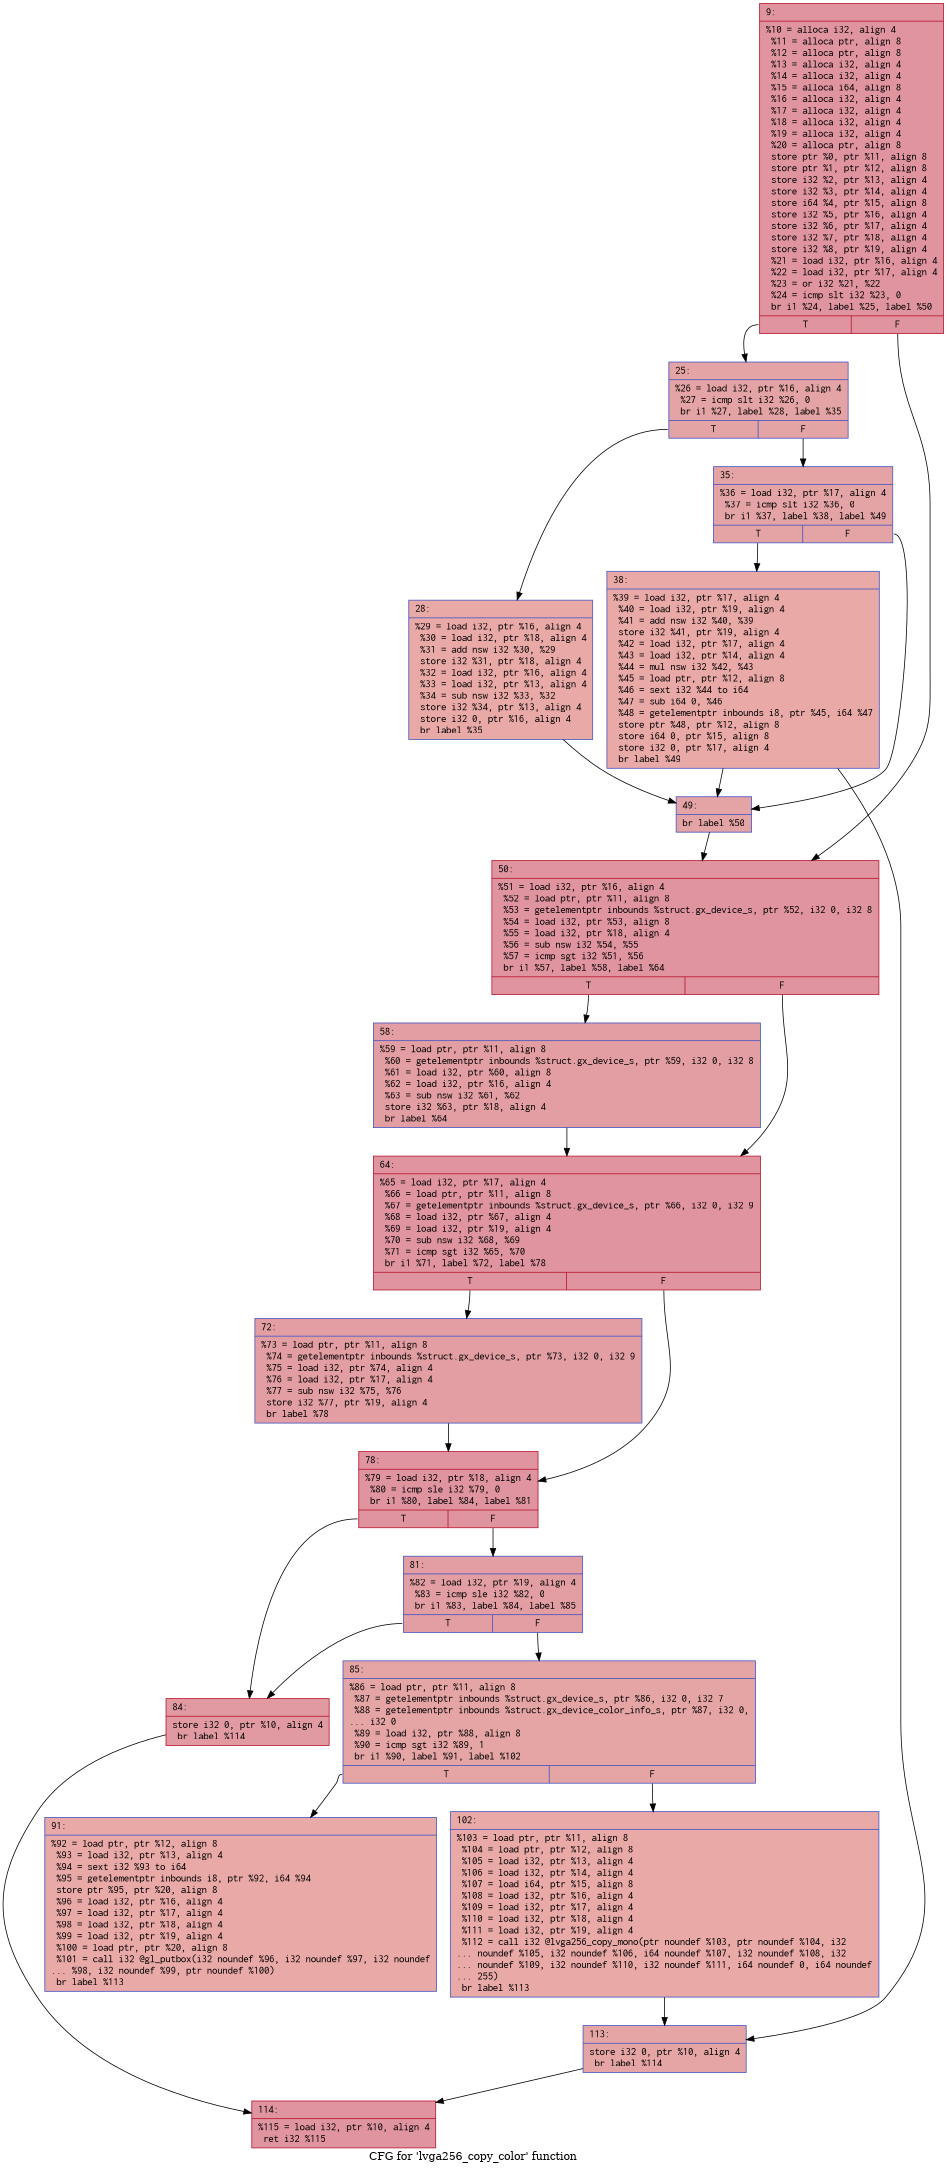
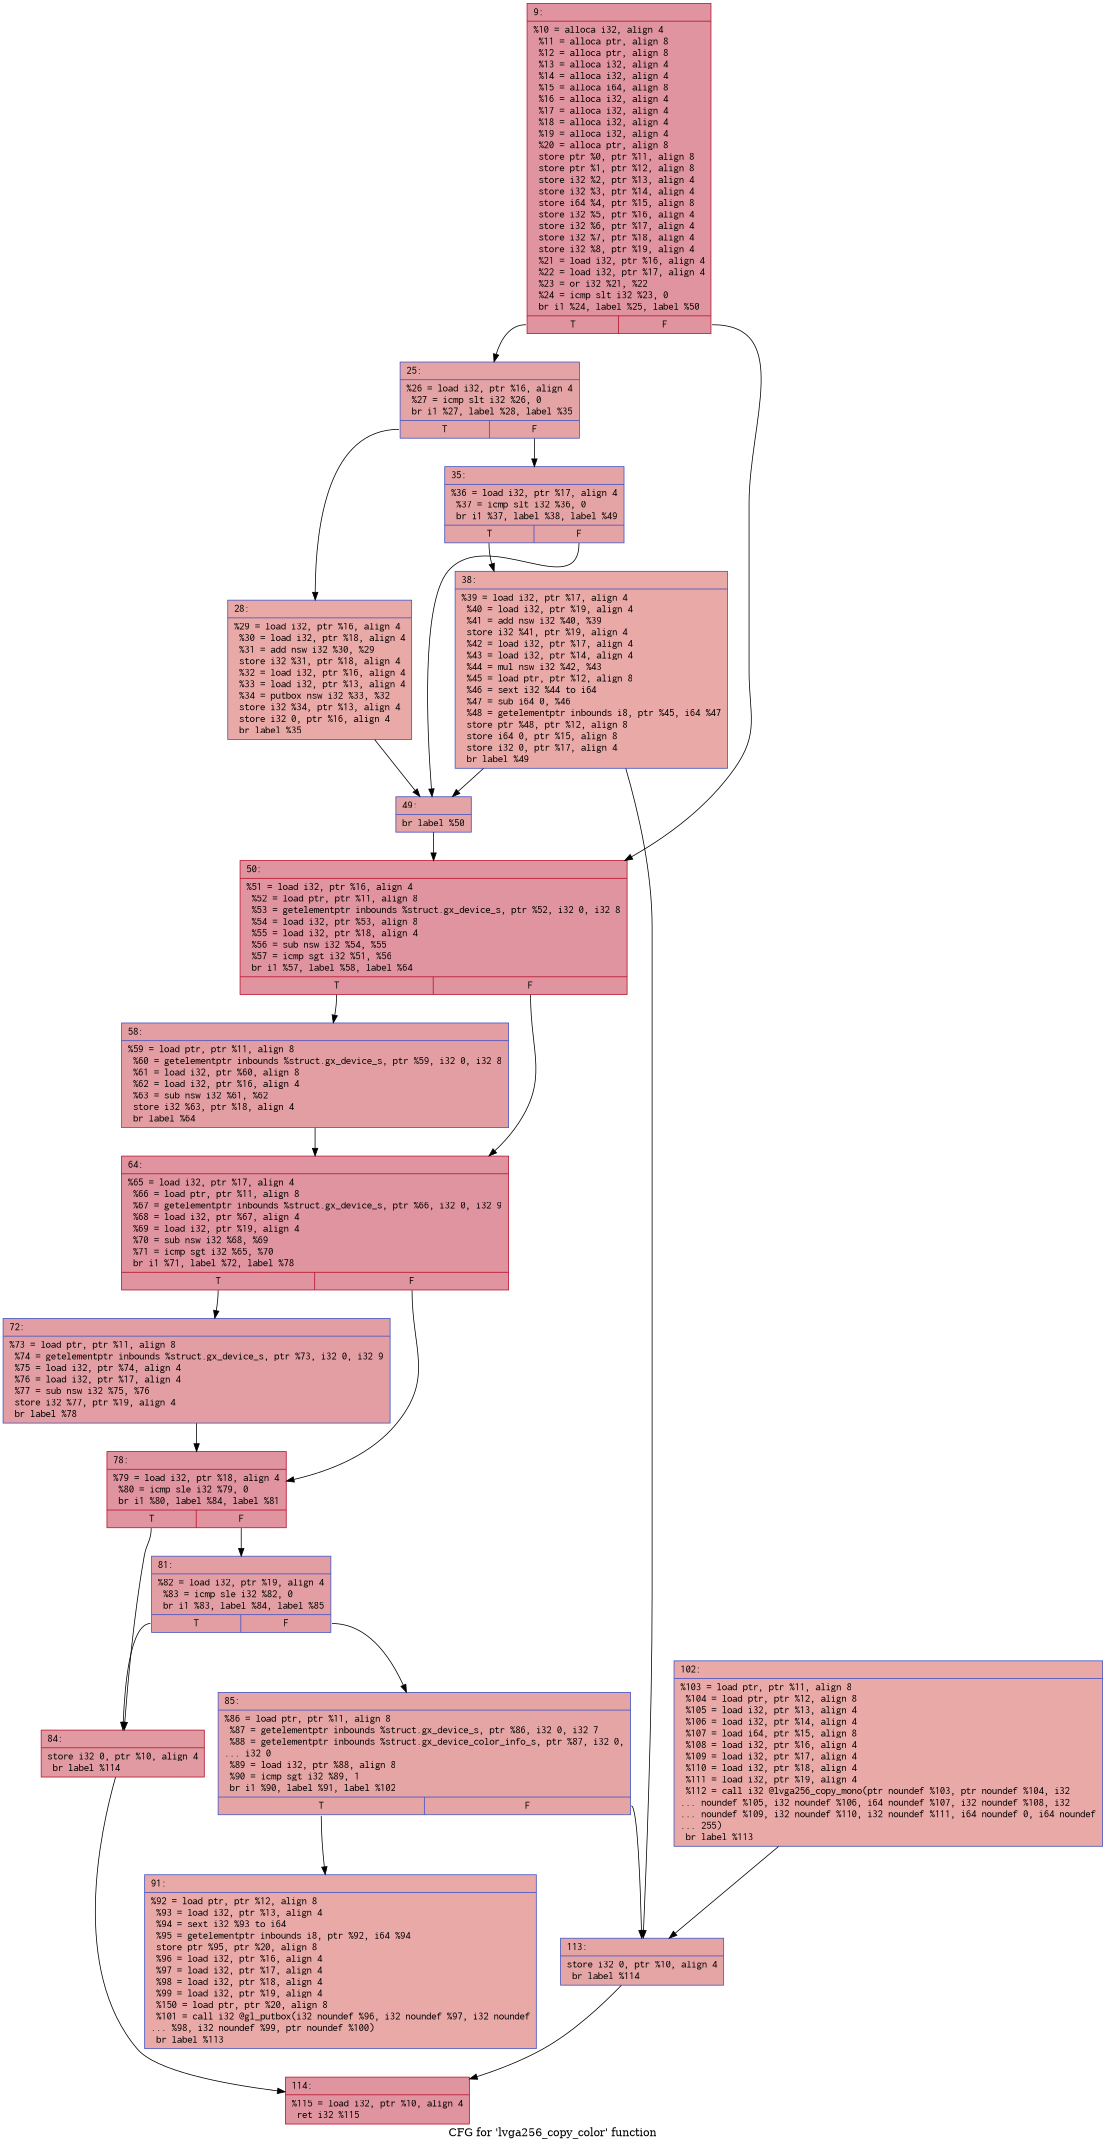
(485, 696) -> (312, 696)
(652, 1794) -> (639, 1868)
(139, 1947) -> (239, 2005)
